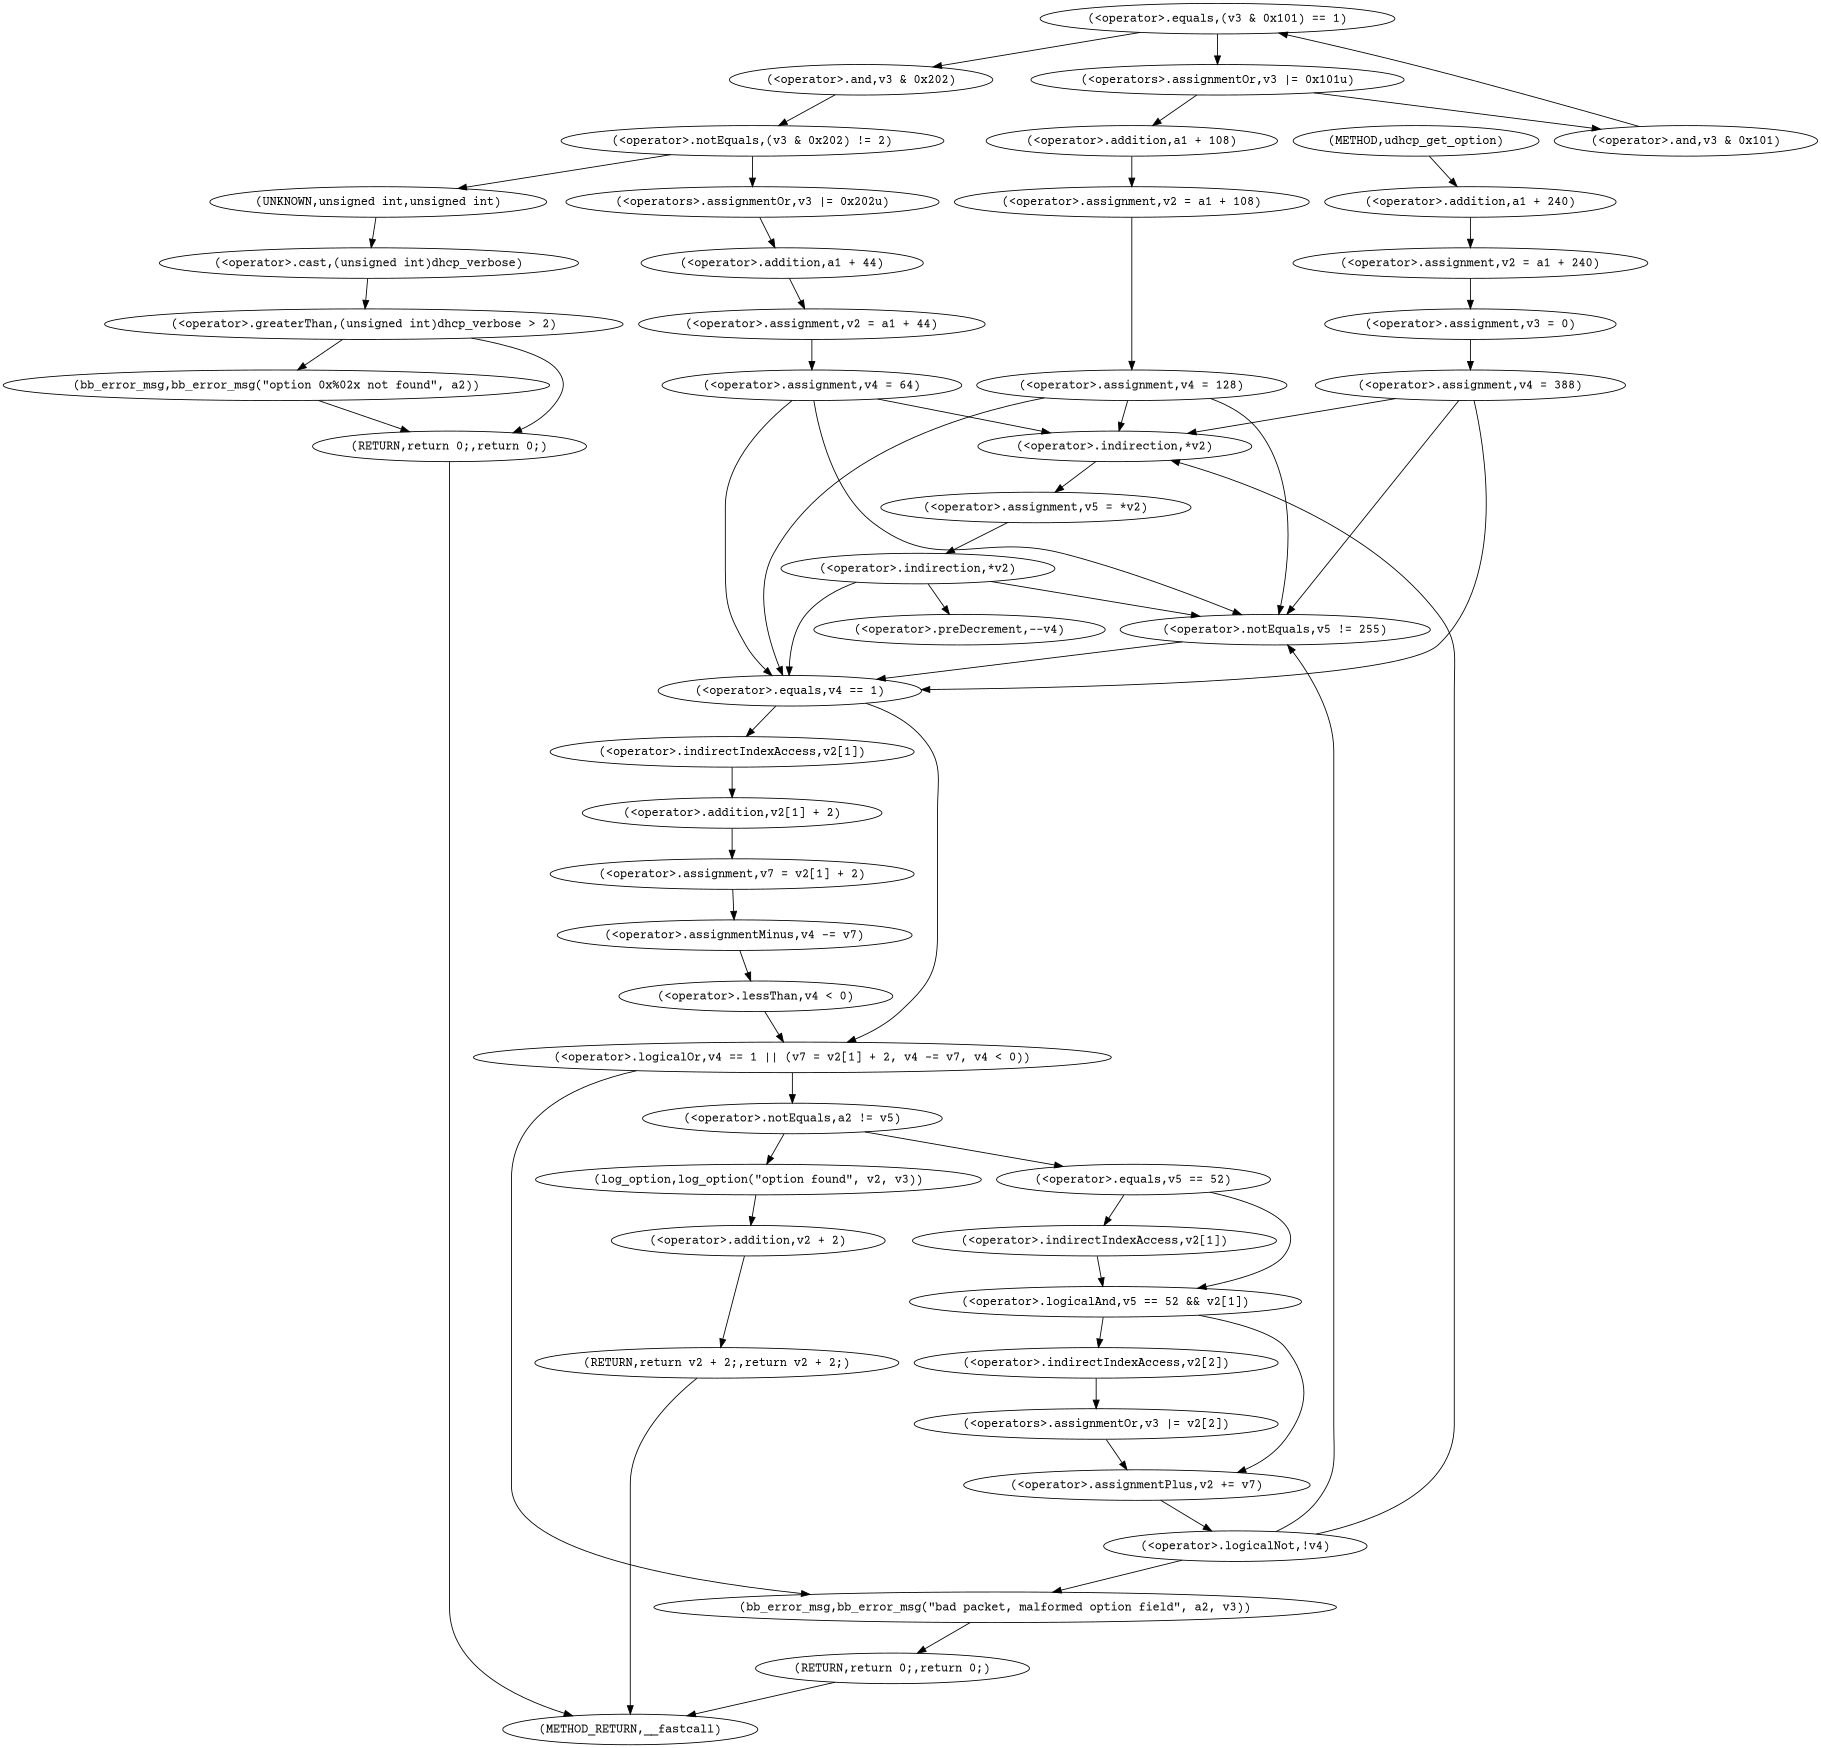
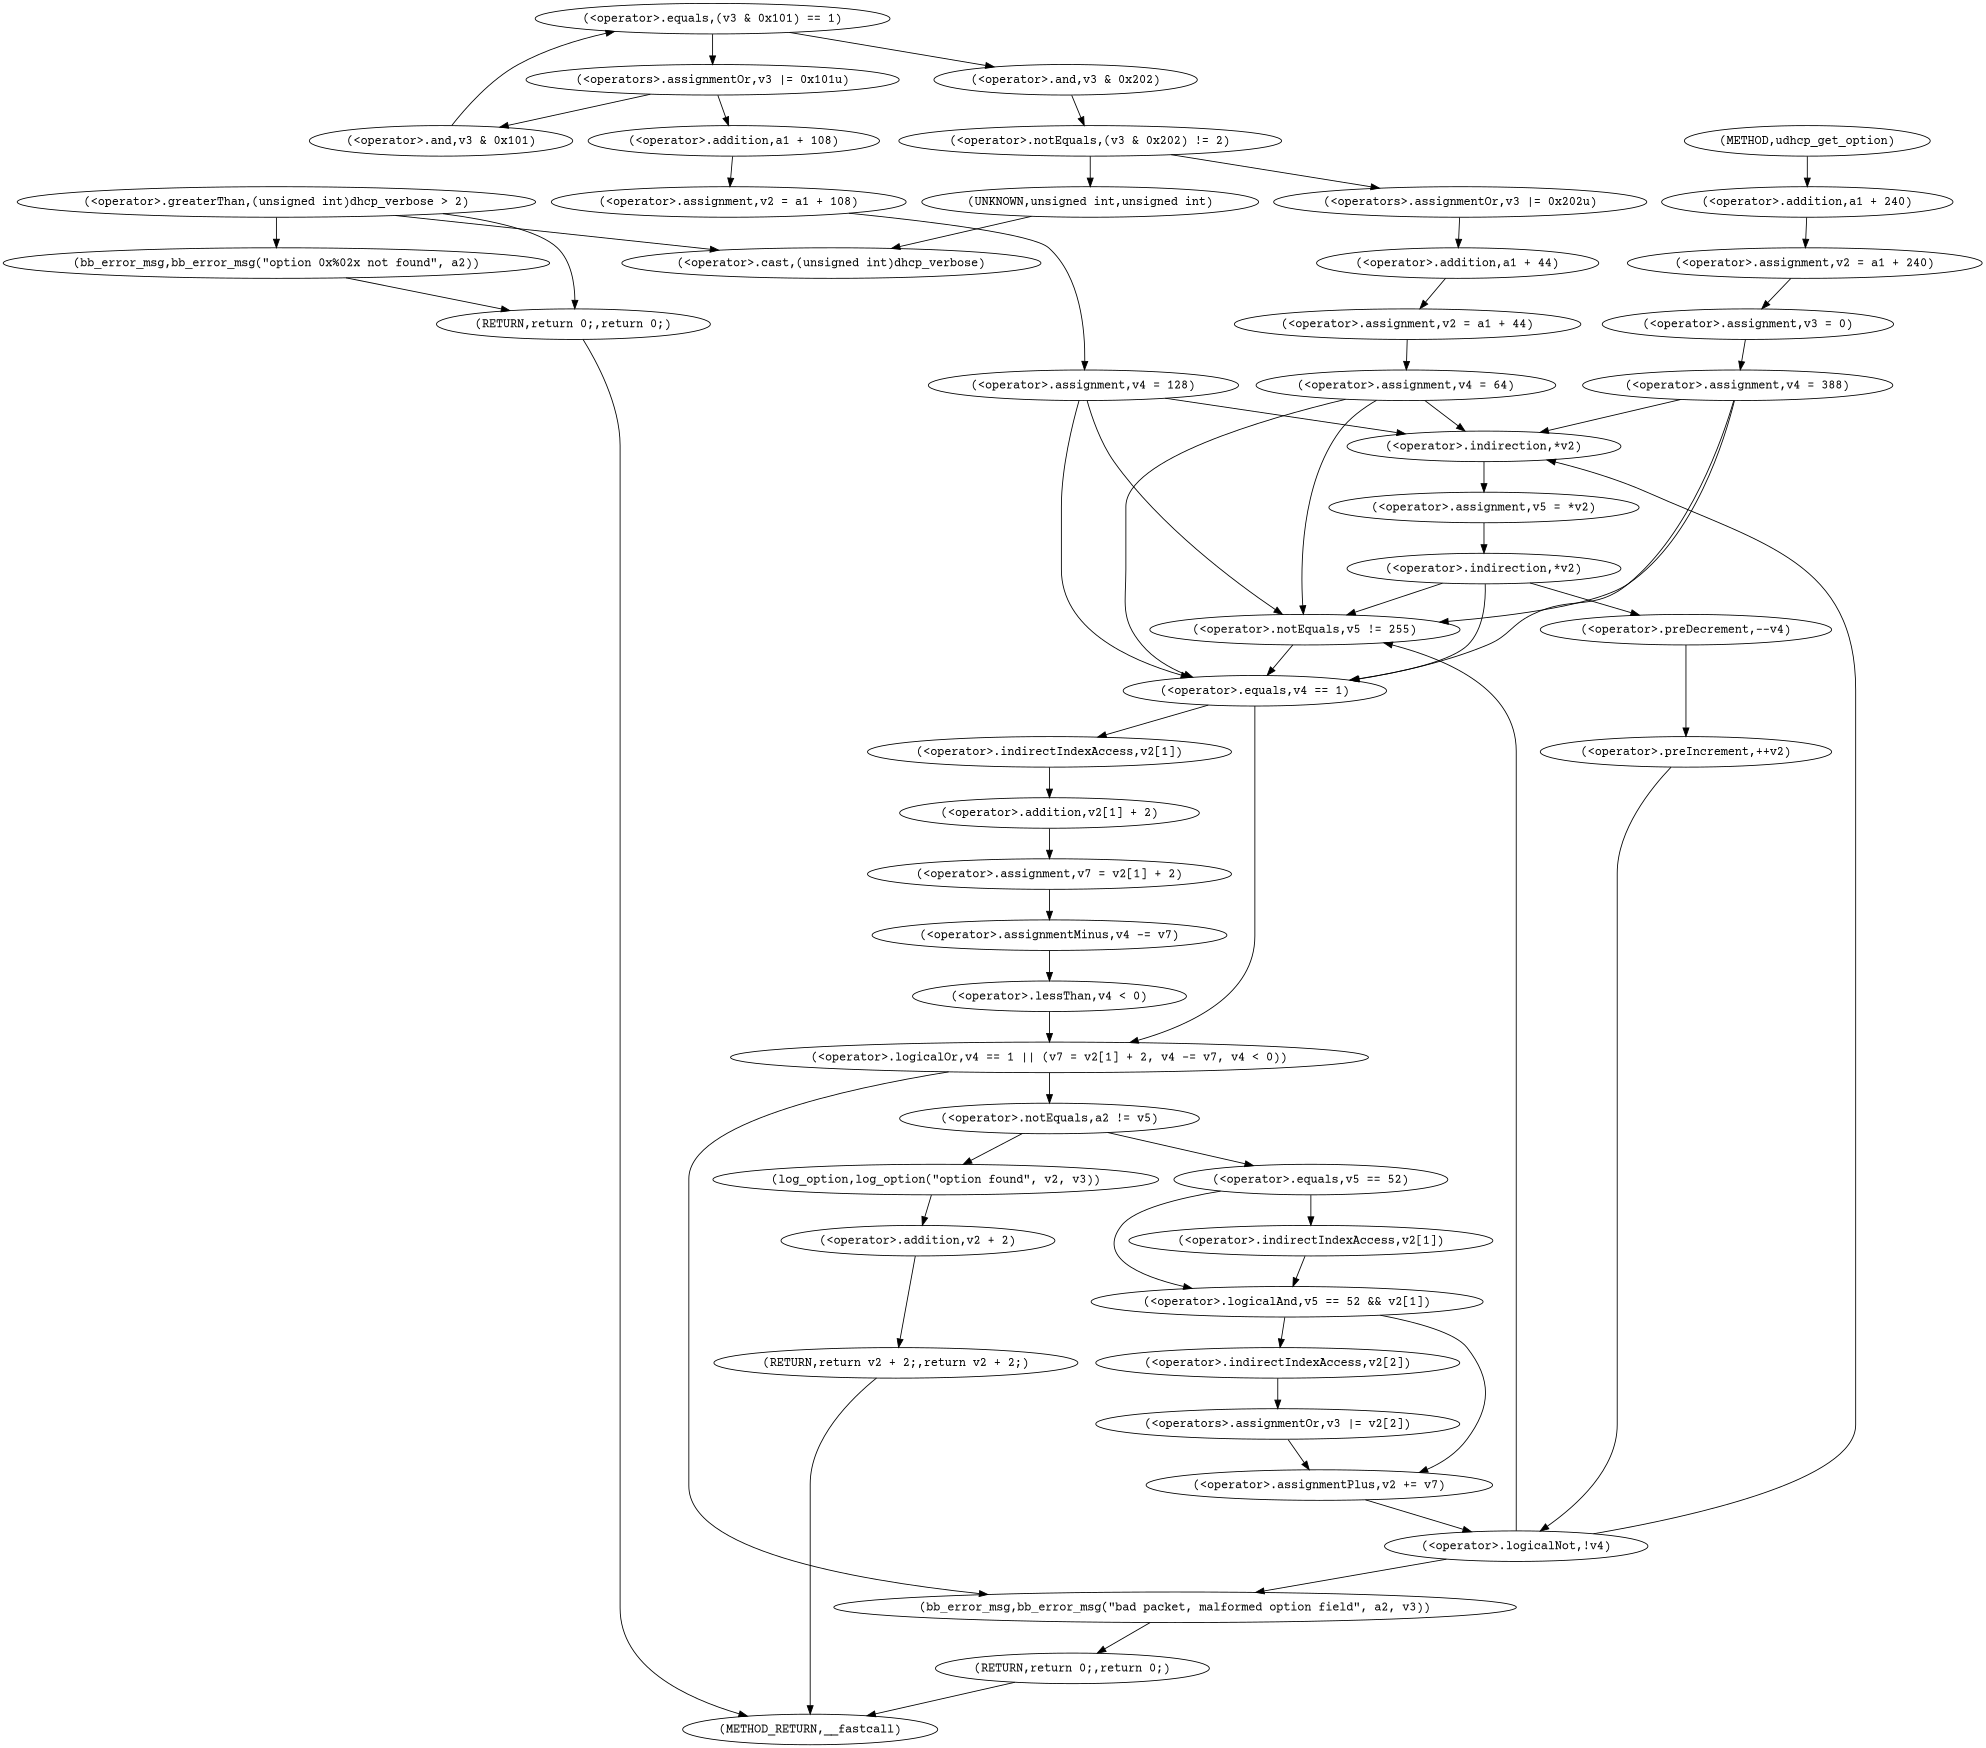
(367, 289) -> (553, 232)
none -> (1686, 752)
